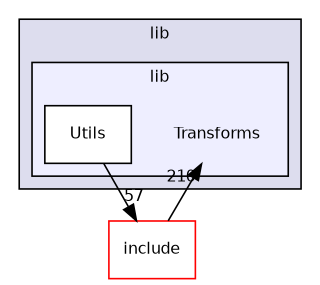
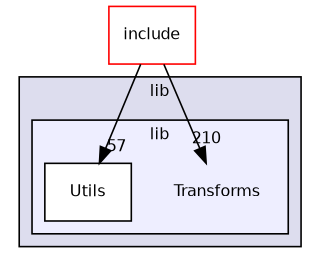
(116, 185) -> (123, 106)
